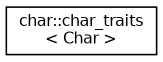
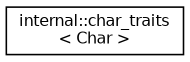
(81, 31) -> (95, 31)
